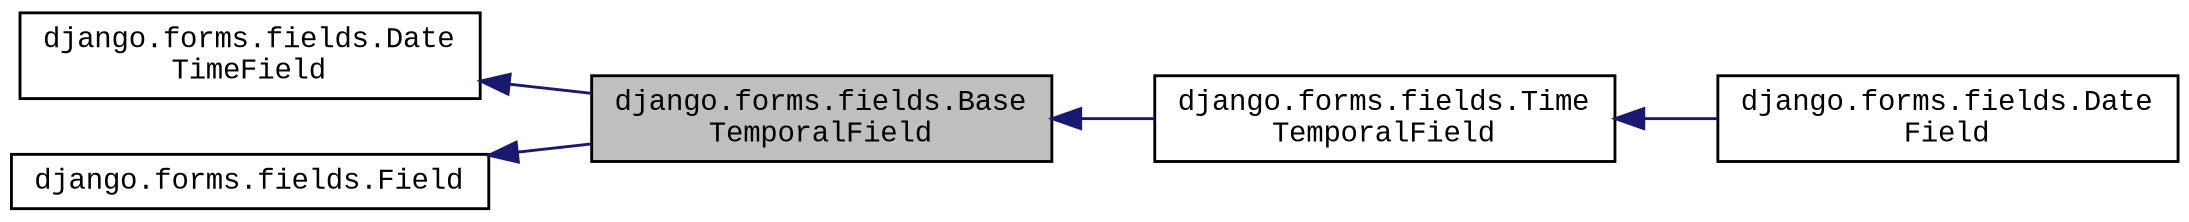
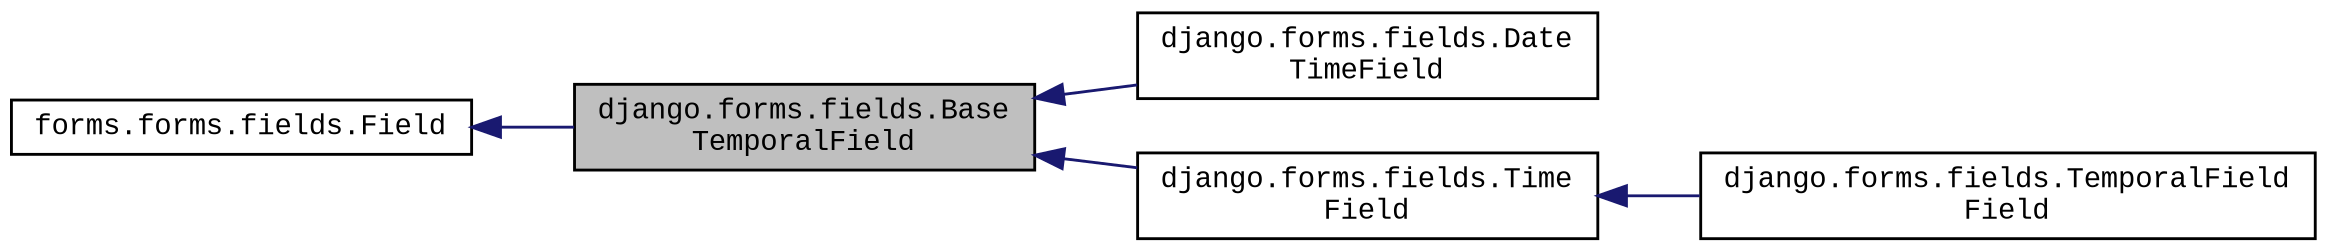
(550, 89) -> (1100, 90)
(1385, 119) -> (1368, 196)
(1948, 119) -> (2008, 196)
(250, 182) -> (242, 127)
